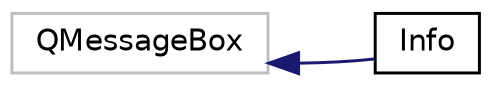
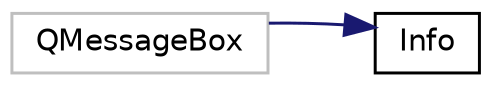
(337, 62) -> (307, 23)
